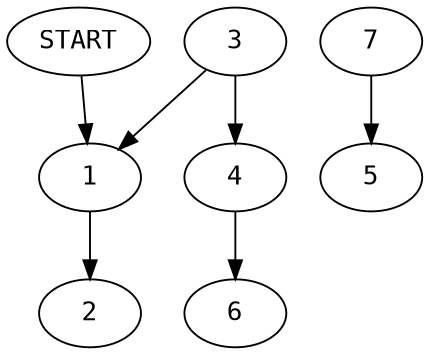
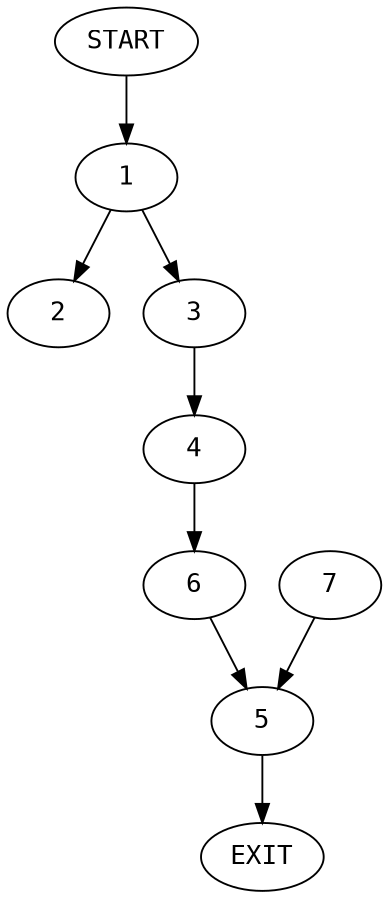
(170, 103) -> (156, 237)
none -> (224, 645)
none -> (262, 857)
